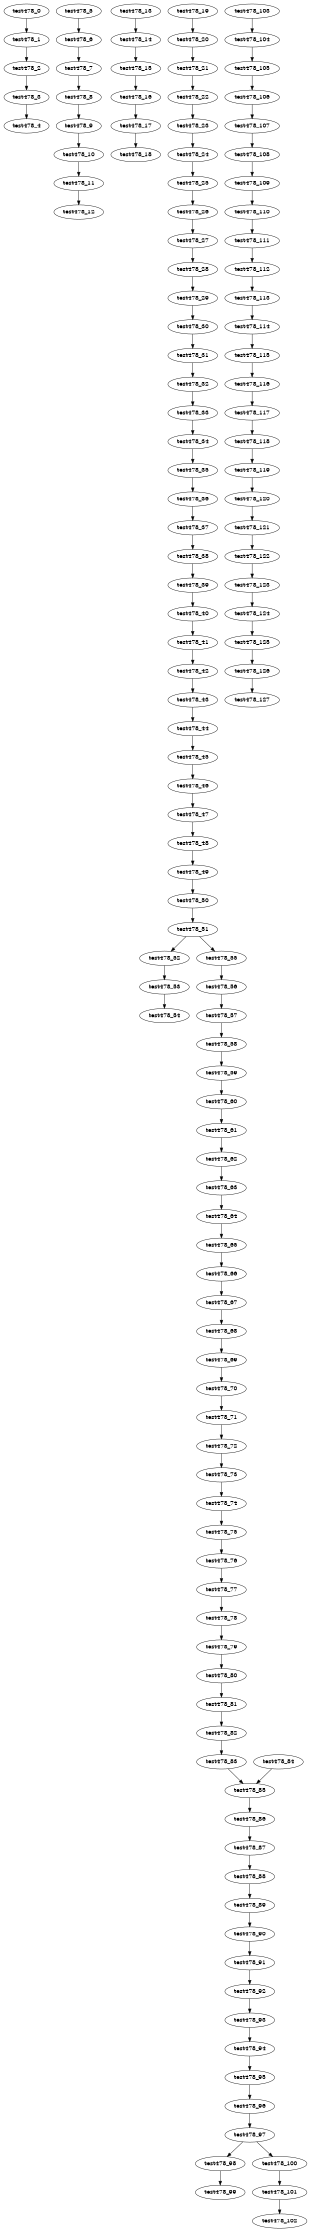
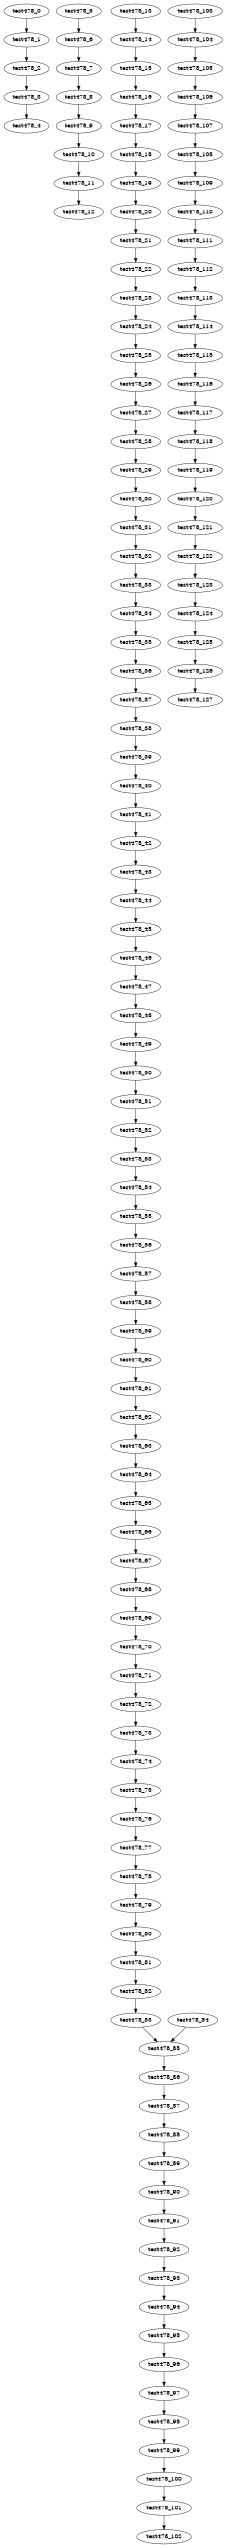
none -> (136, 167)
(206, 943) -> (136, 1200)
(263, 2148) -> (164, 2463)
